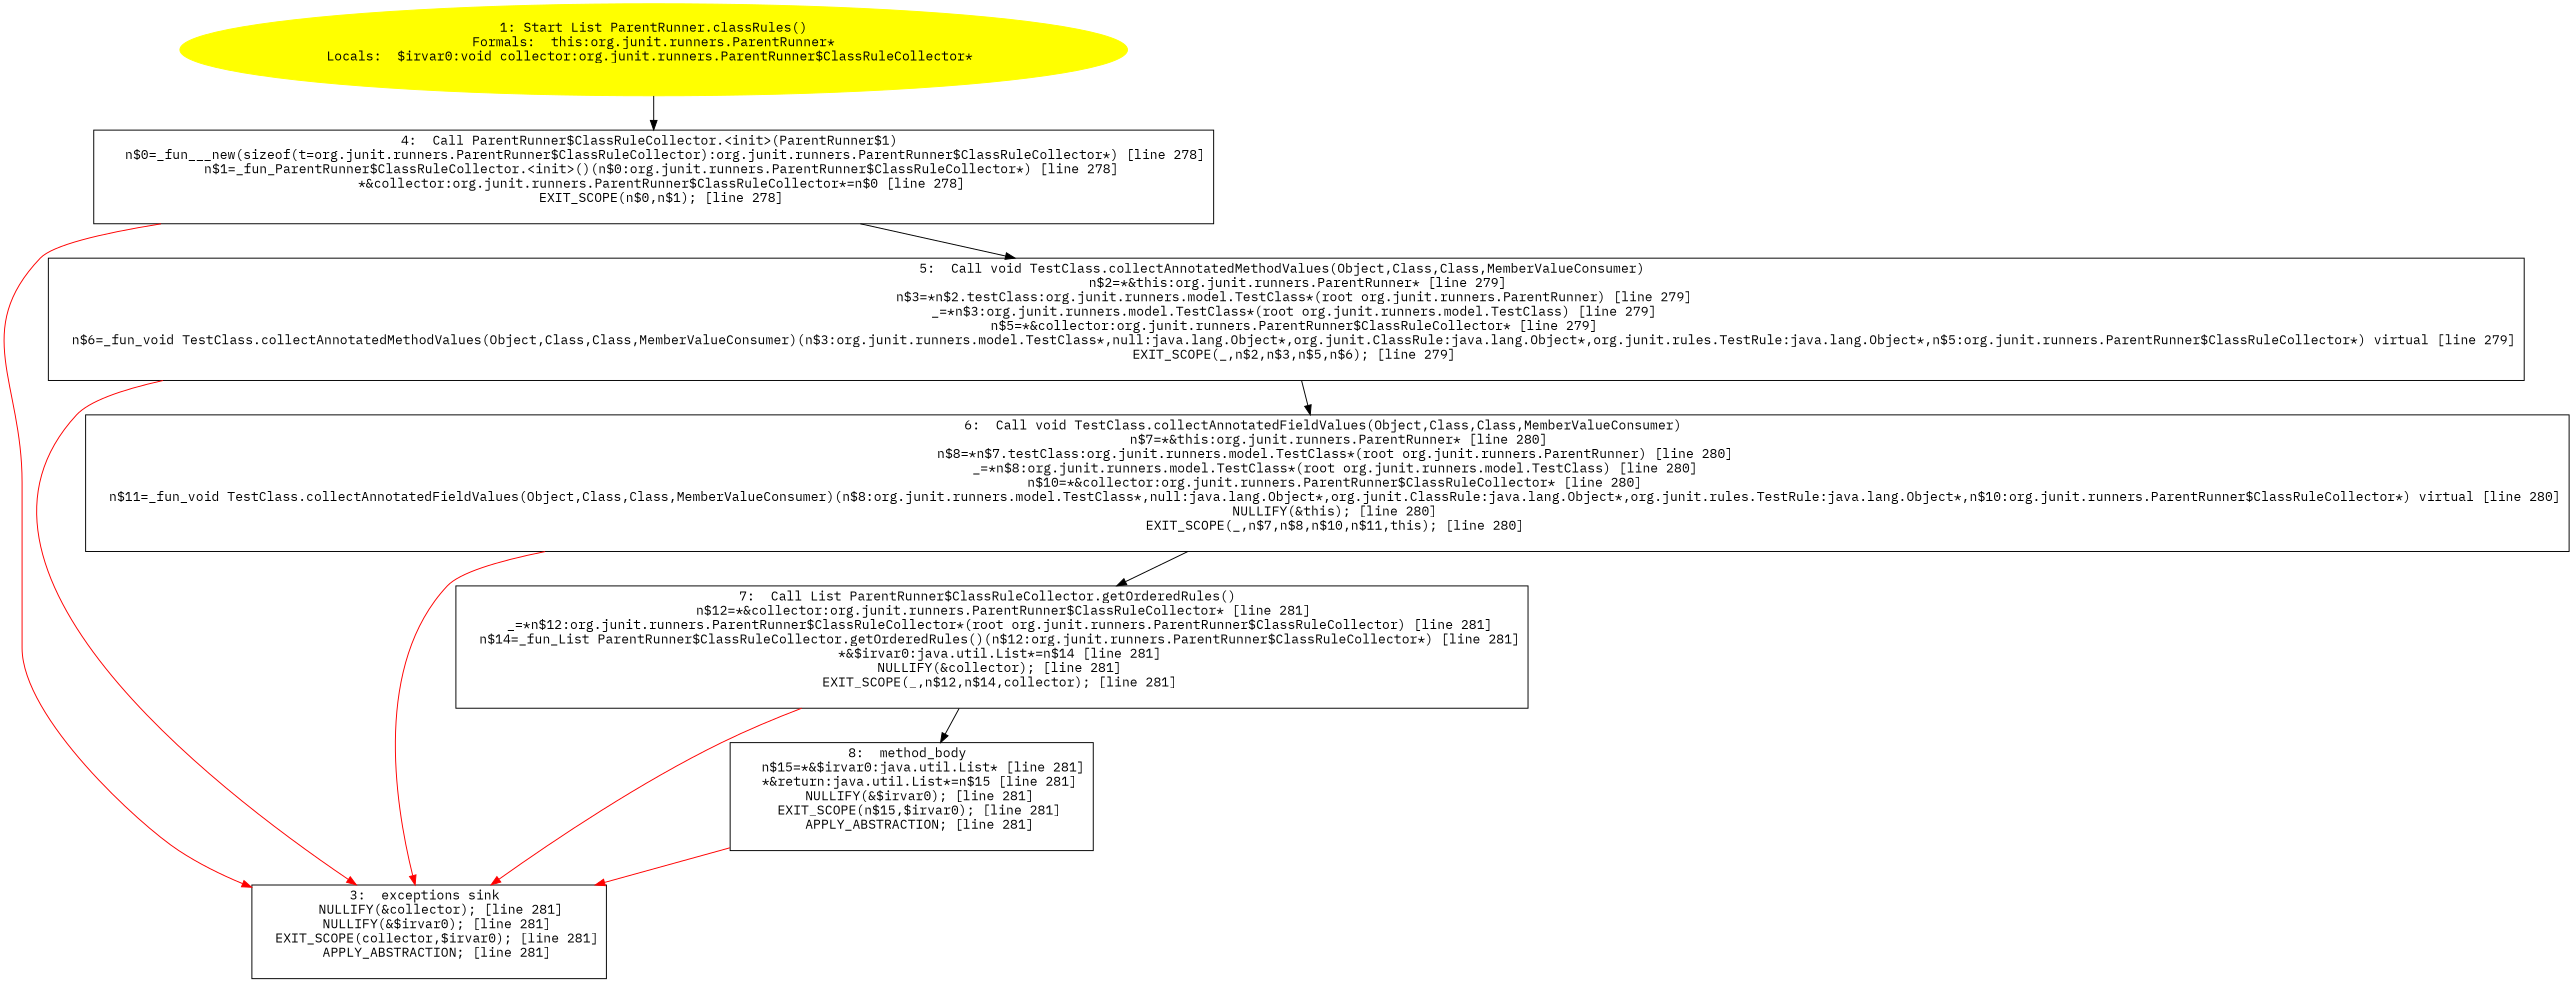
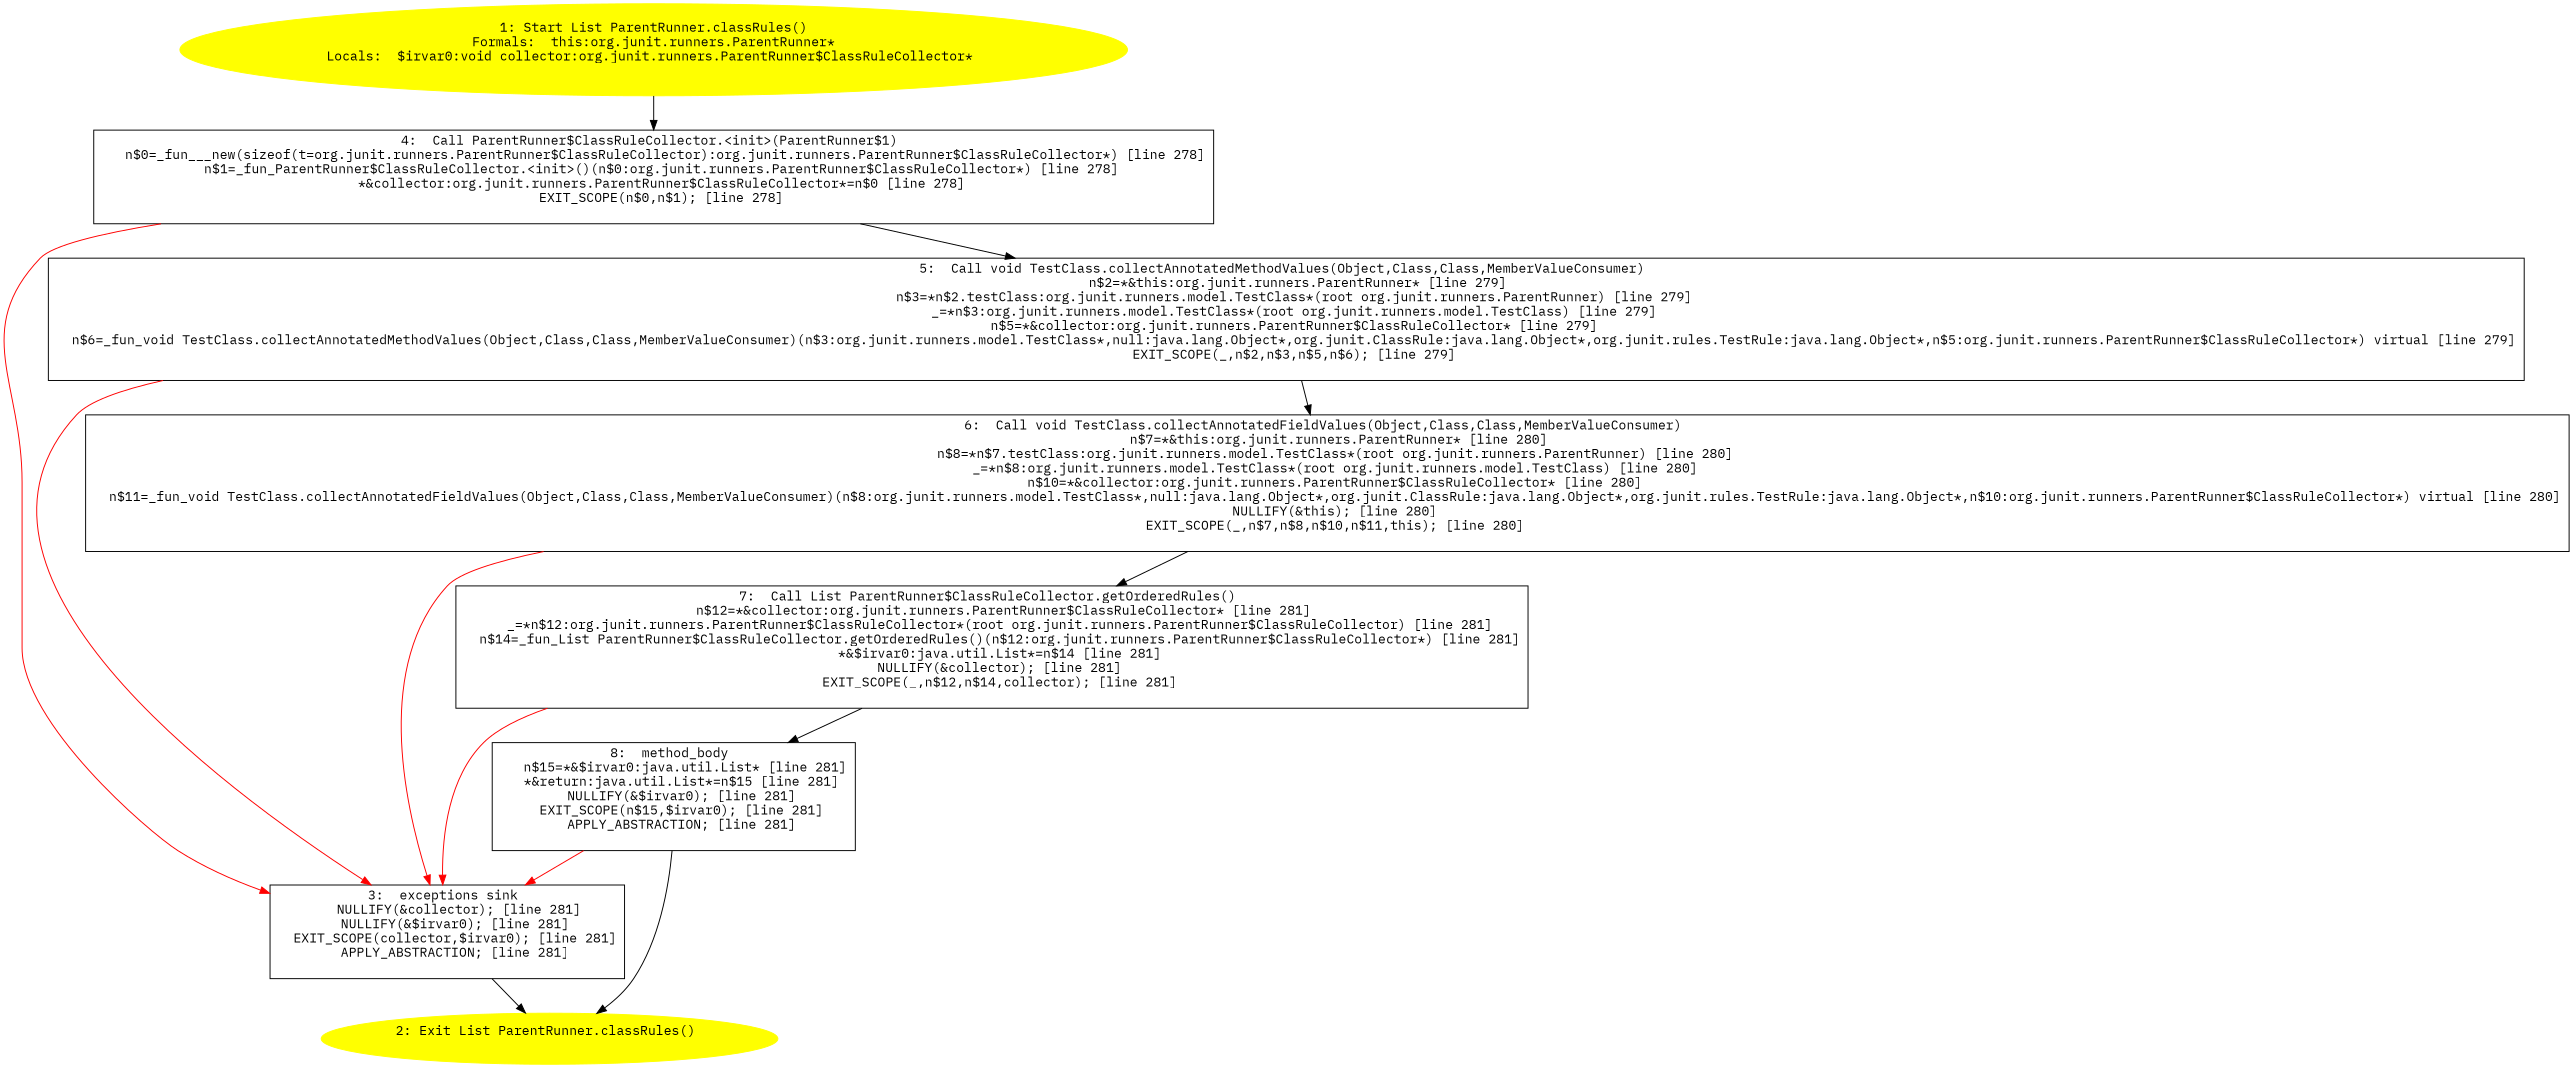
none -> (550, 1039)
